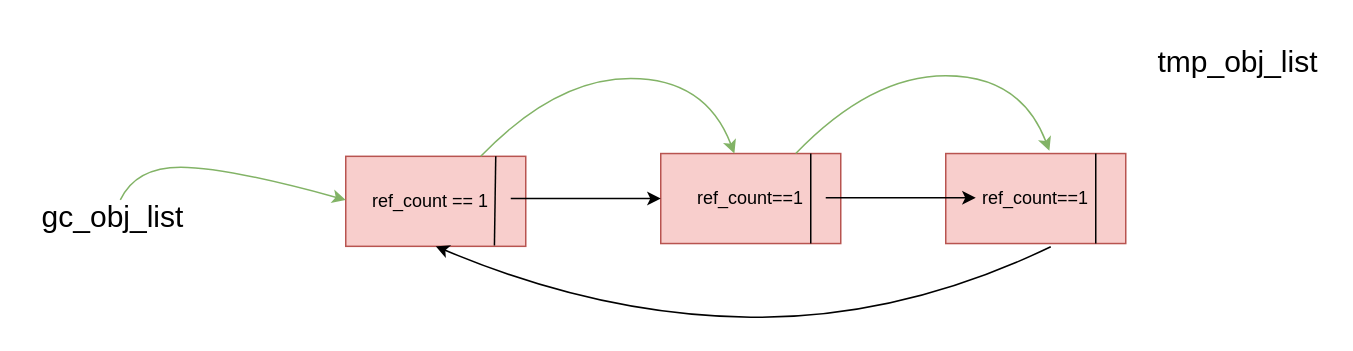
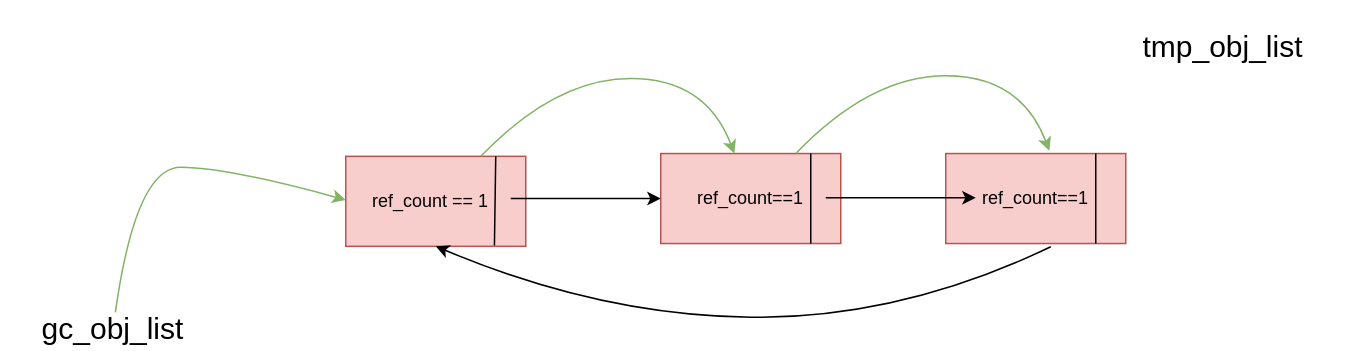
(1238, 61) -> (1223, 46)
(113, 215) -> (113, 327)
